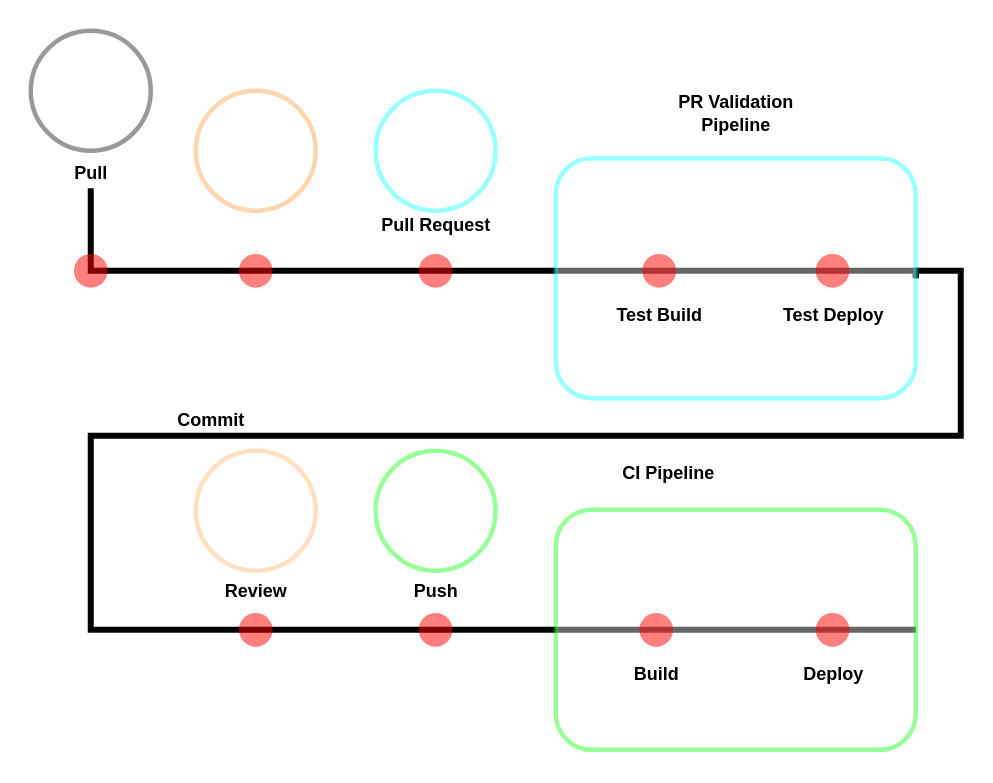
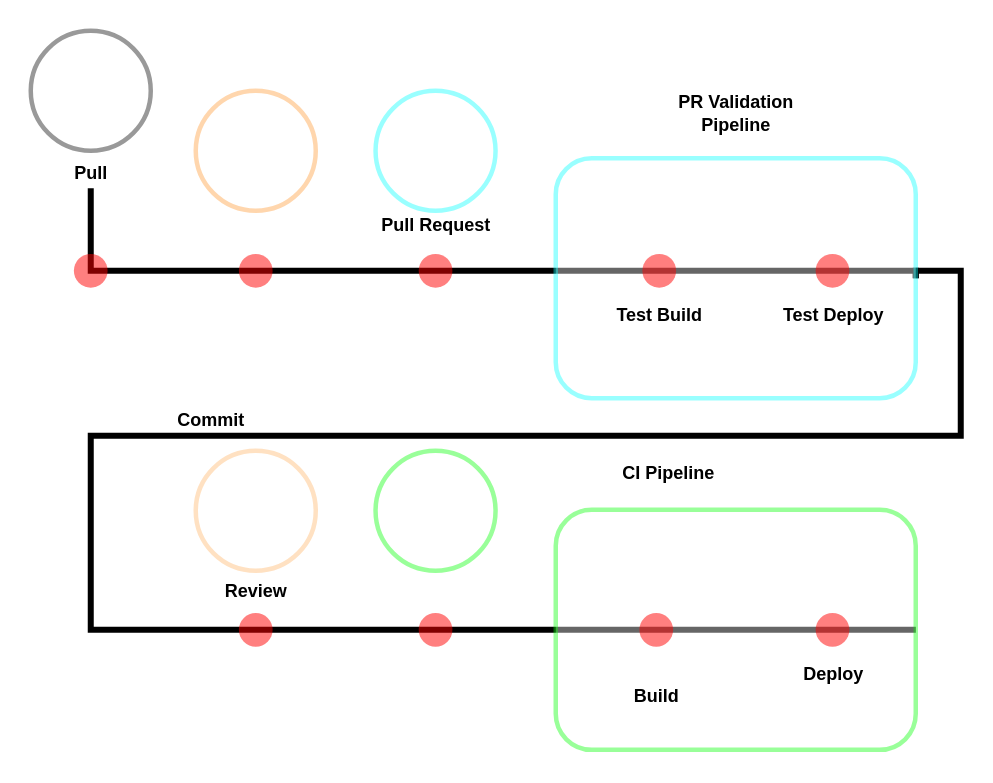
(436, 591) -> none
(656, 675) -> (656, 697)
